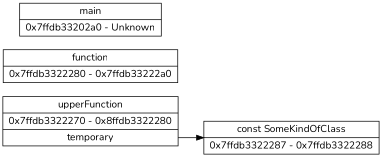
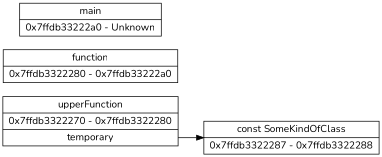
(90, 28) -> (90, 28)
(90, 121) -> (90, 121)
